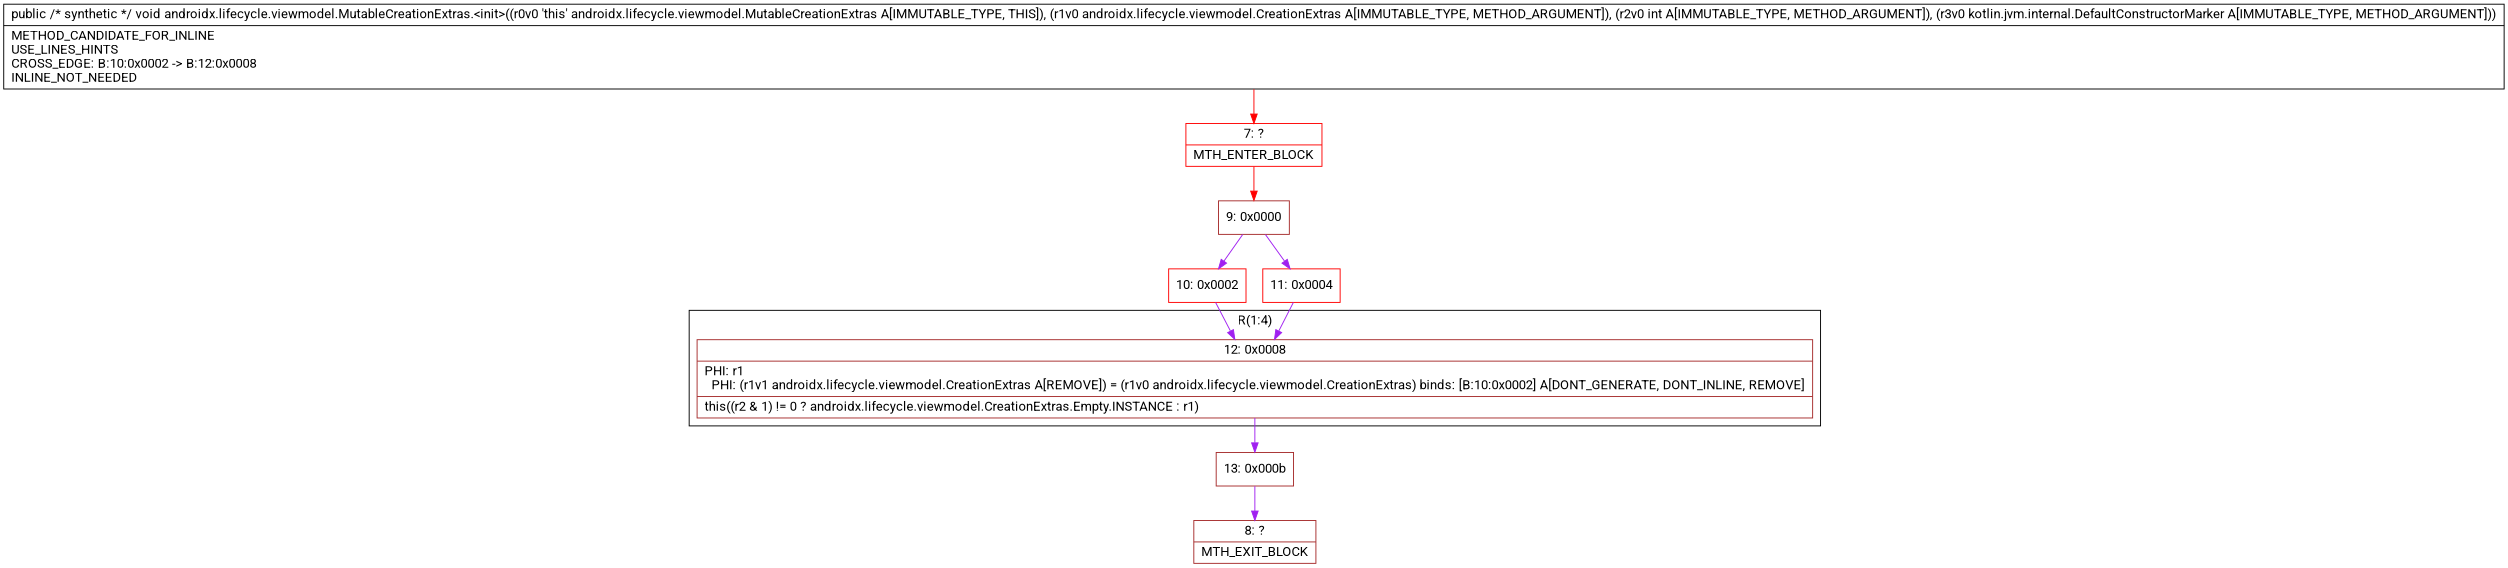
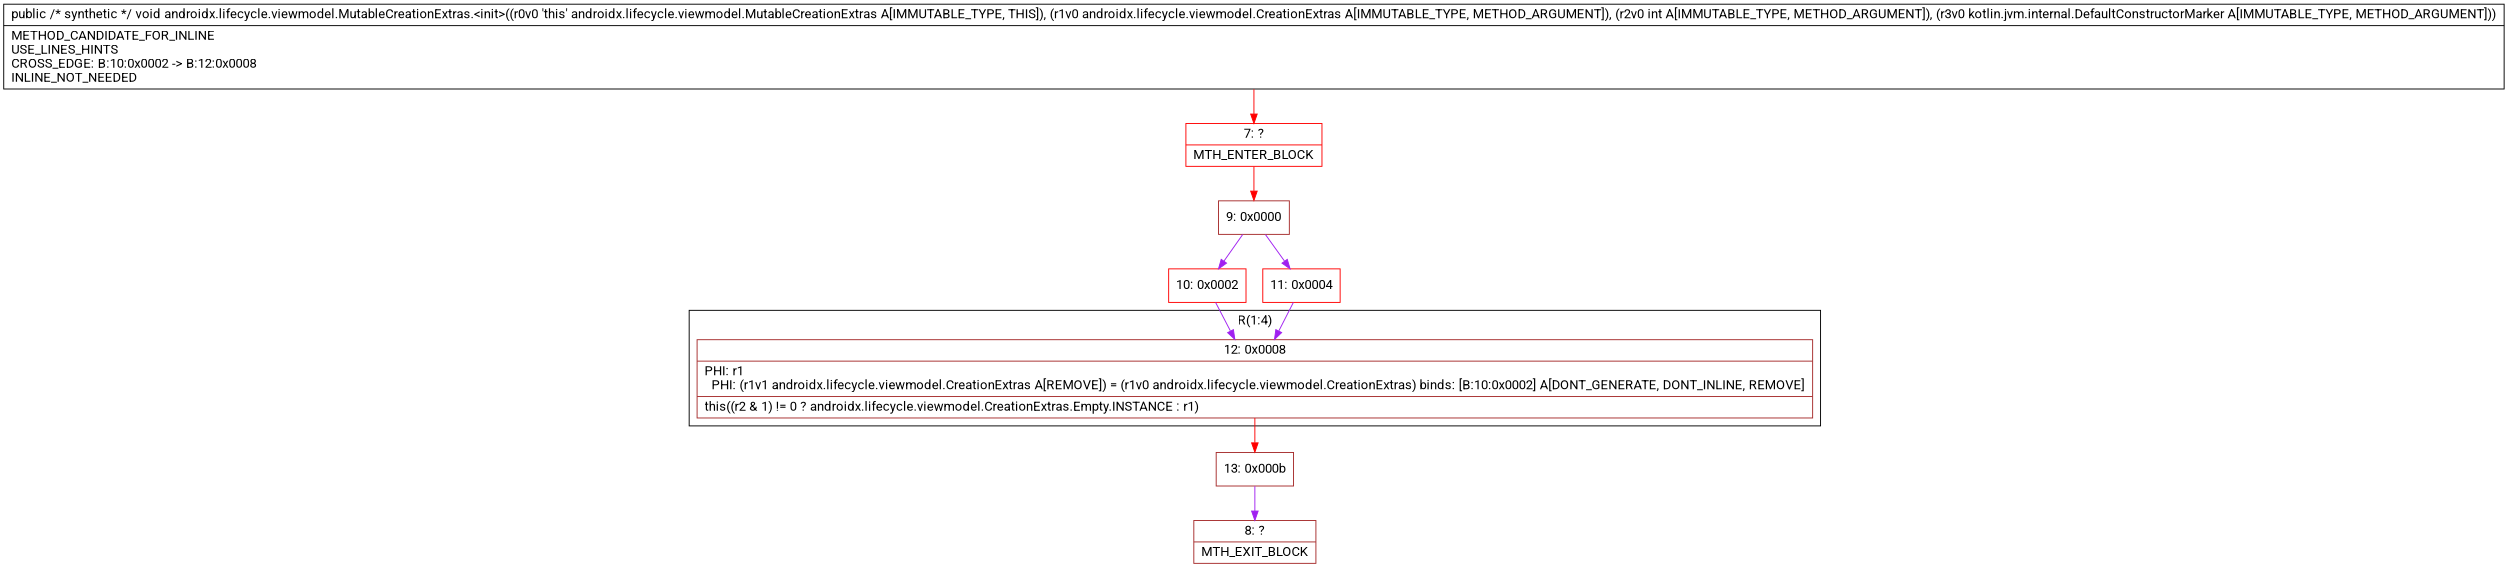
(1255, 432) -> (1255, 432)
